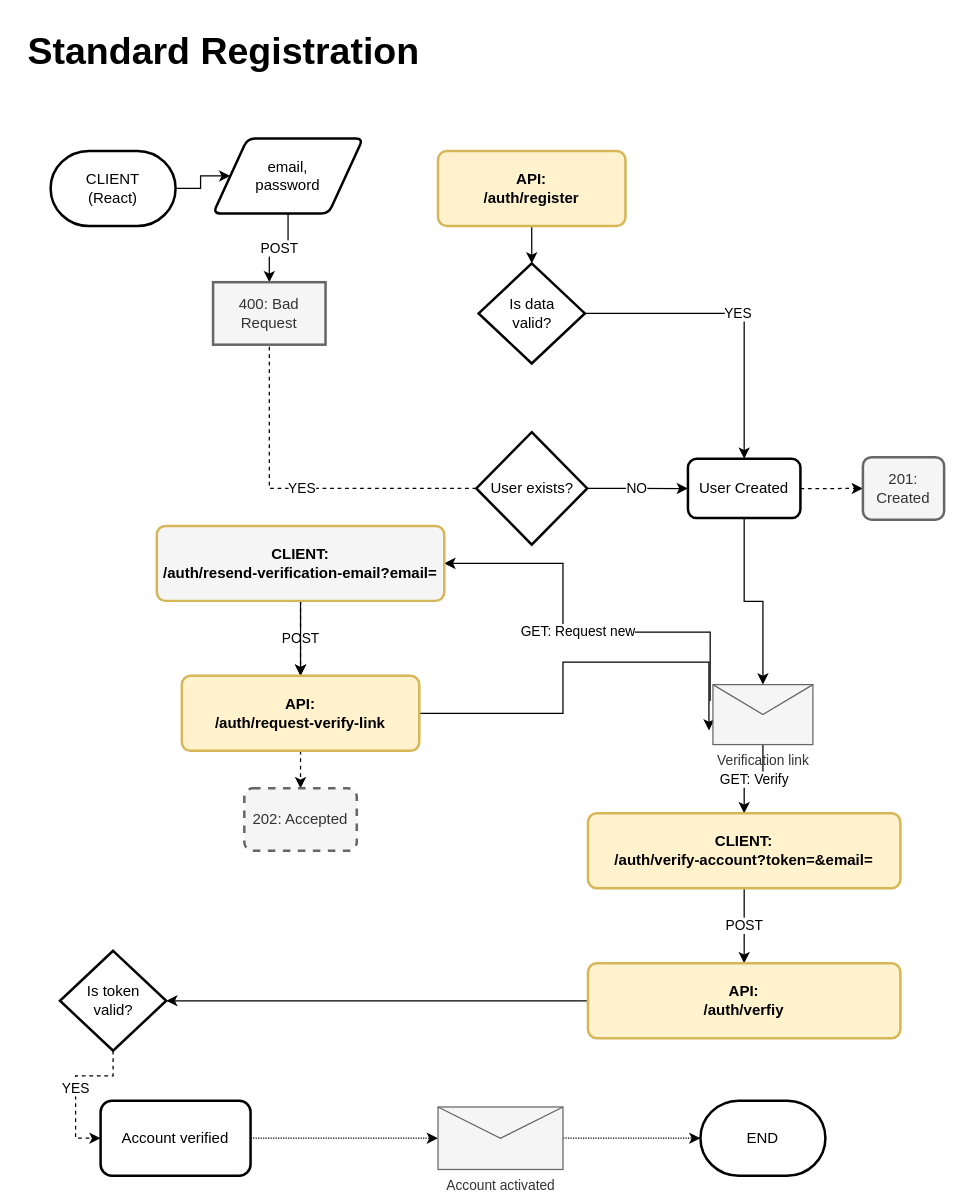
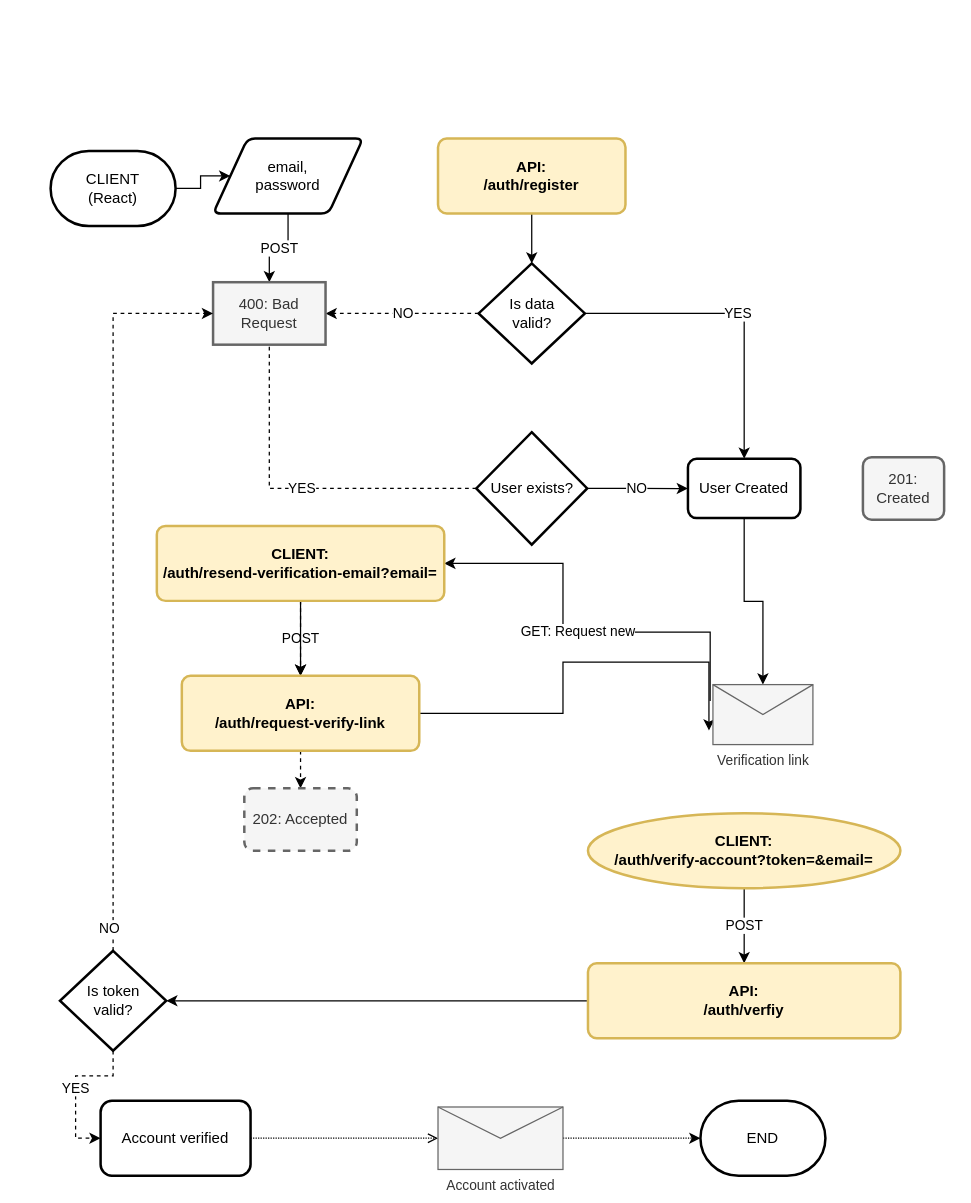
(232, 51) -> none
(532, 188) -> (532, 176)
none -> (406, 313)
(828, 488) -> none
(301, 563) -> (301, 563)
none -> (113, 585)
(758, 779) -> none
(744, 851) -> (744, 851)
(428, 1138) -> (430, 1138)
